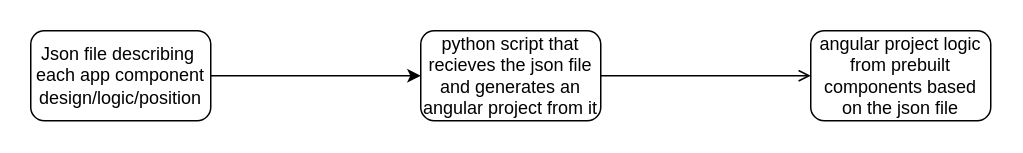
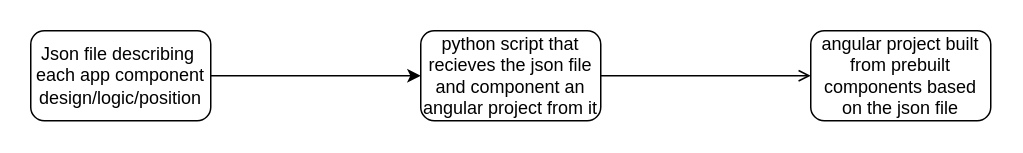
(511, 76) -> (511, 76)
(901, 76) -> (901, 76)
